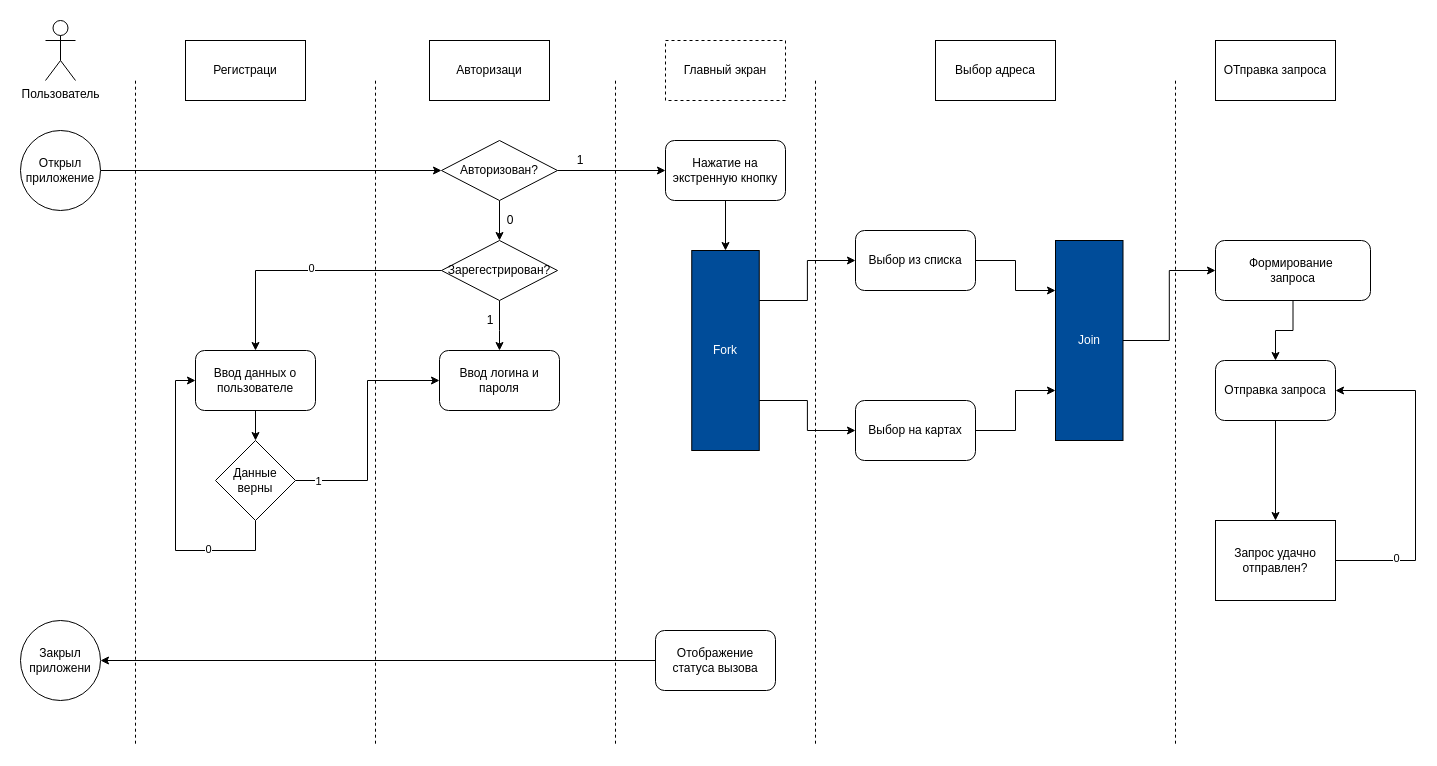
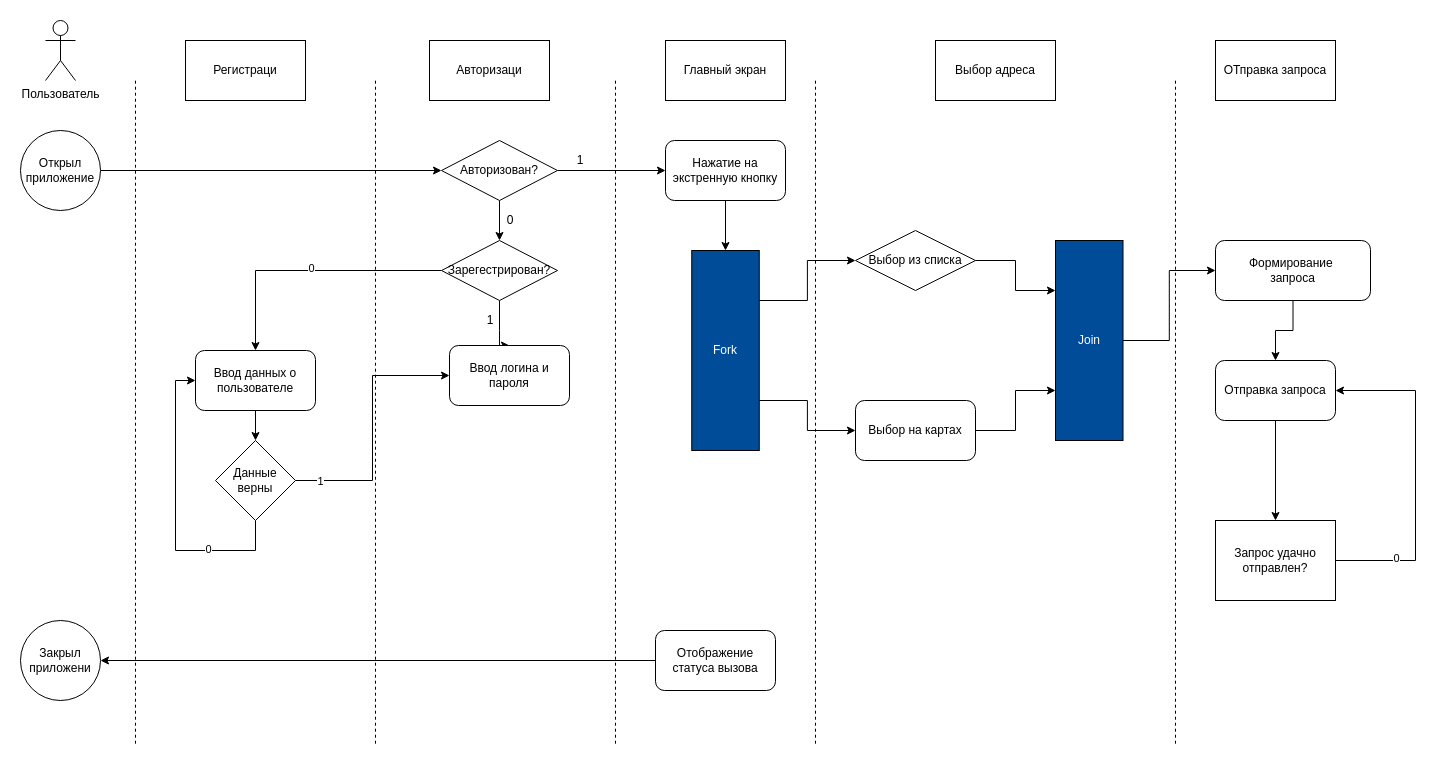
(726, 71) -> (726, 71)
(916, 261) -> (916, 261)
(500, 381) -> (510, 376)
